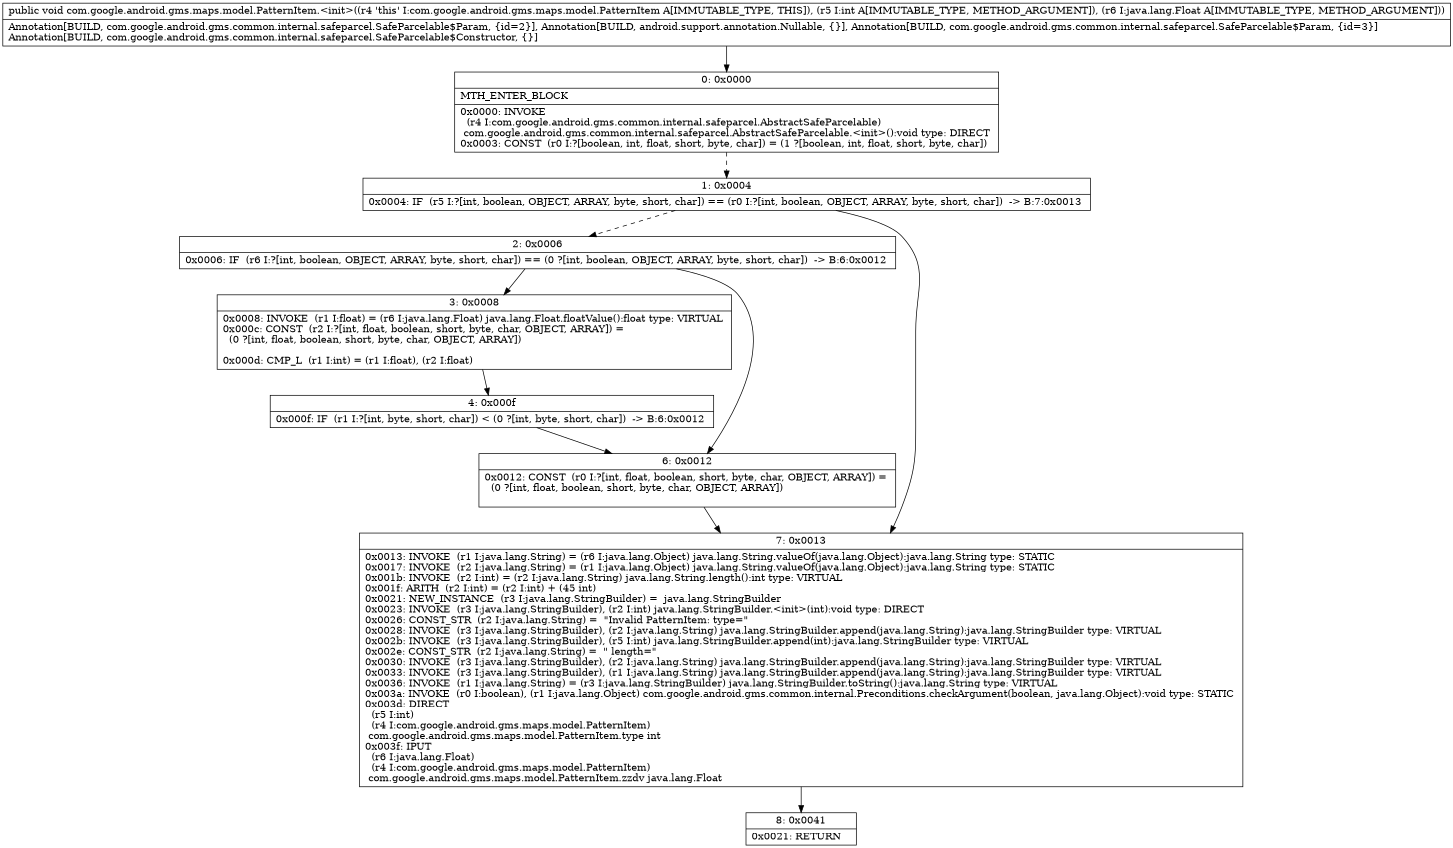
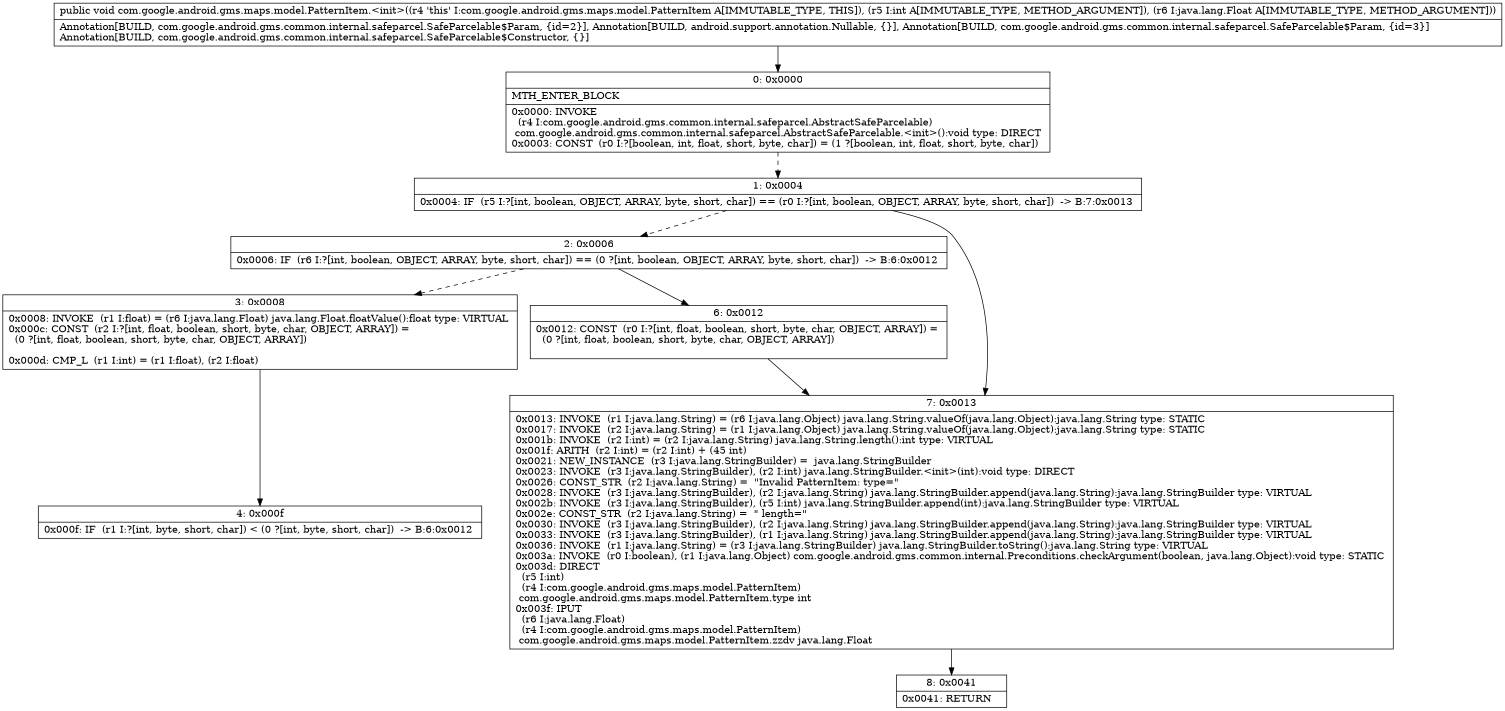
(517, 279) -> (472, 281)
(571, 439) -> none
(801, 837) -> (952, 699)
